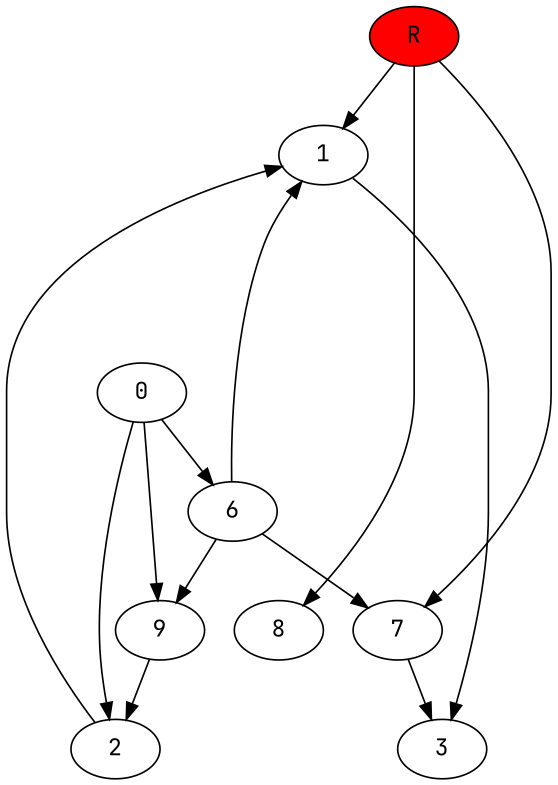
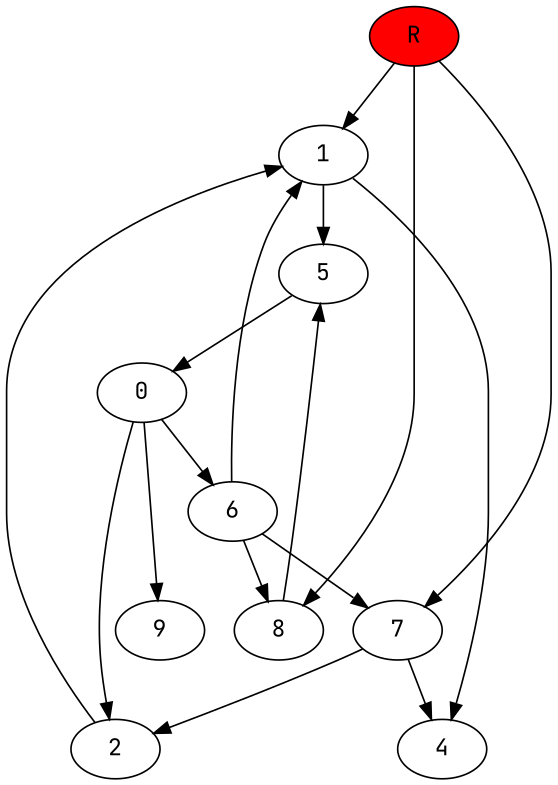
none -> (323, 274)
(201, 564) -> (253, 563)
(141, 682) -> (267, 690)
(442, 749) -> (442, 749)
